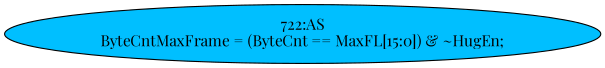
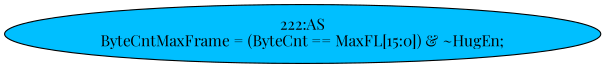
(303, 34) -> (303, 34)
